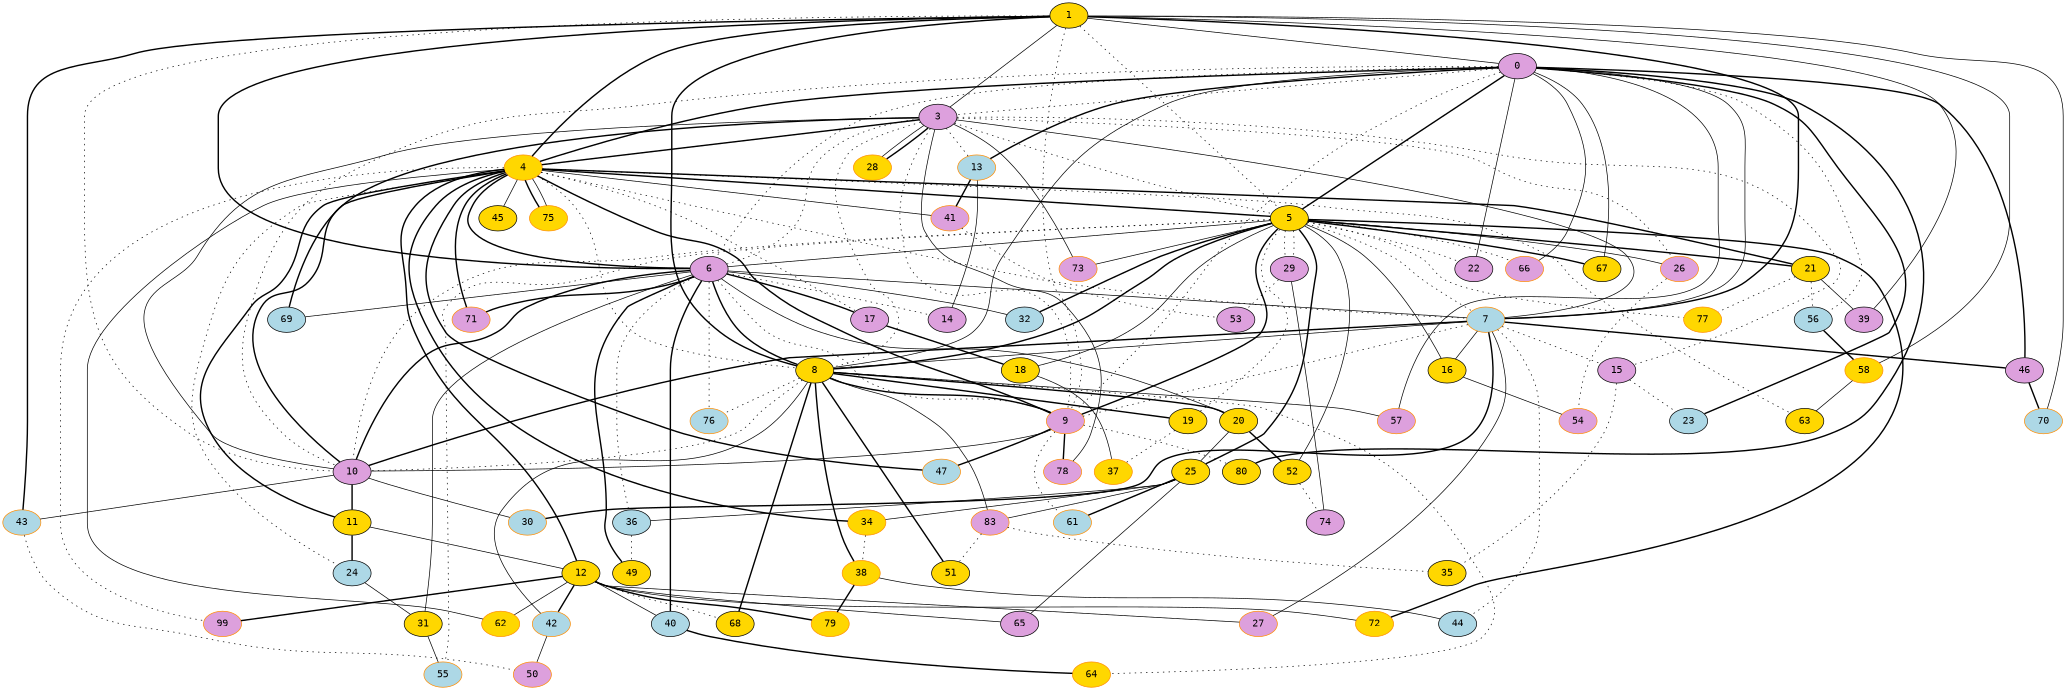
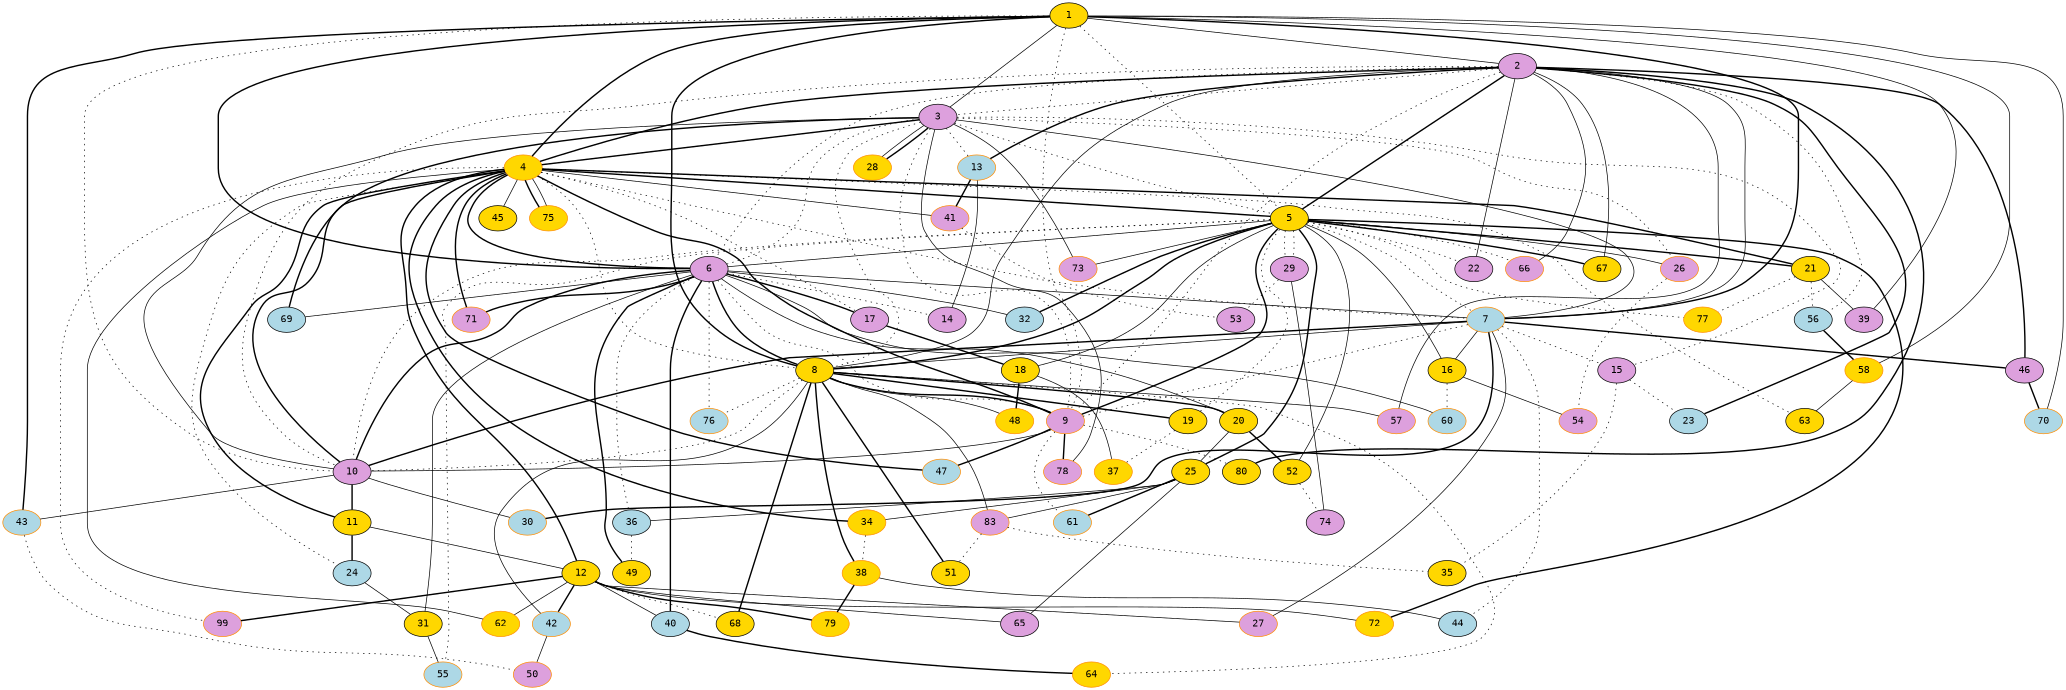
(1517, 66) -> (1517, 66)
none -> (1015, 421)
none -> (1447, 421)
